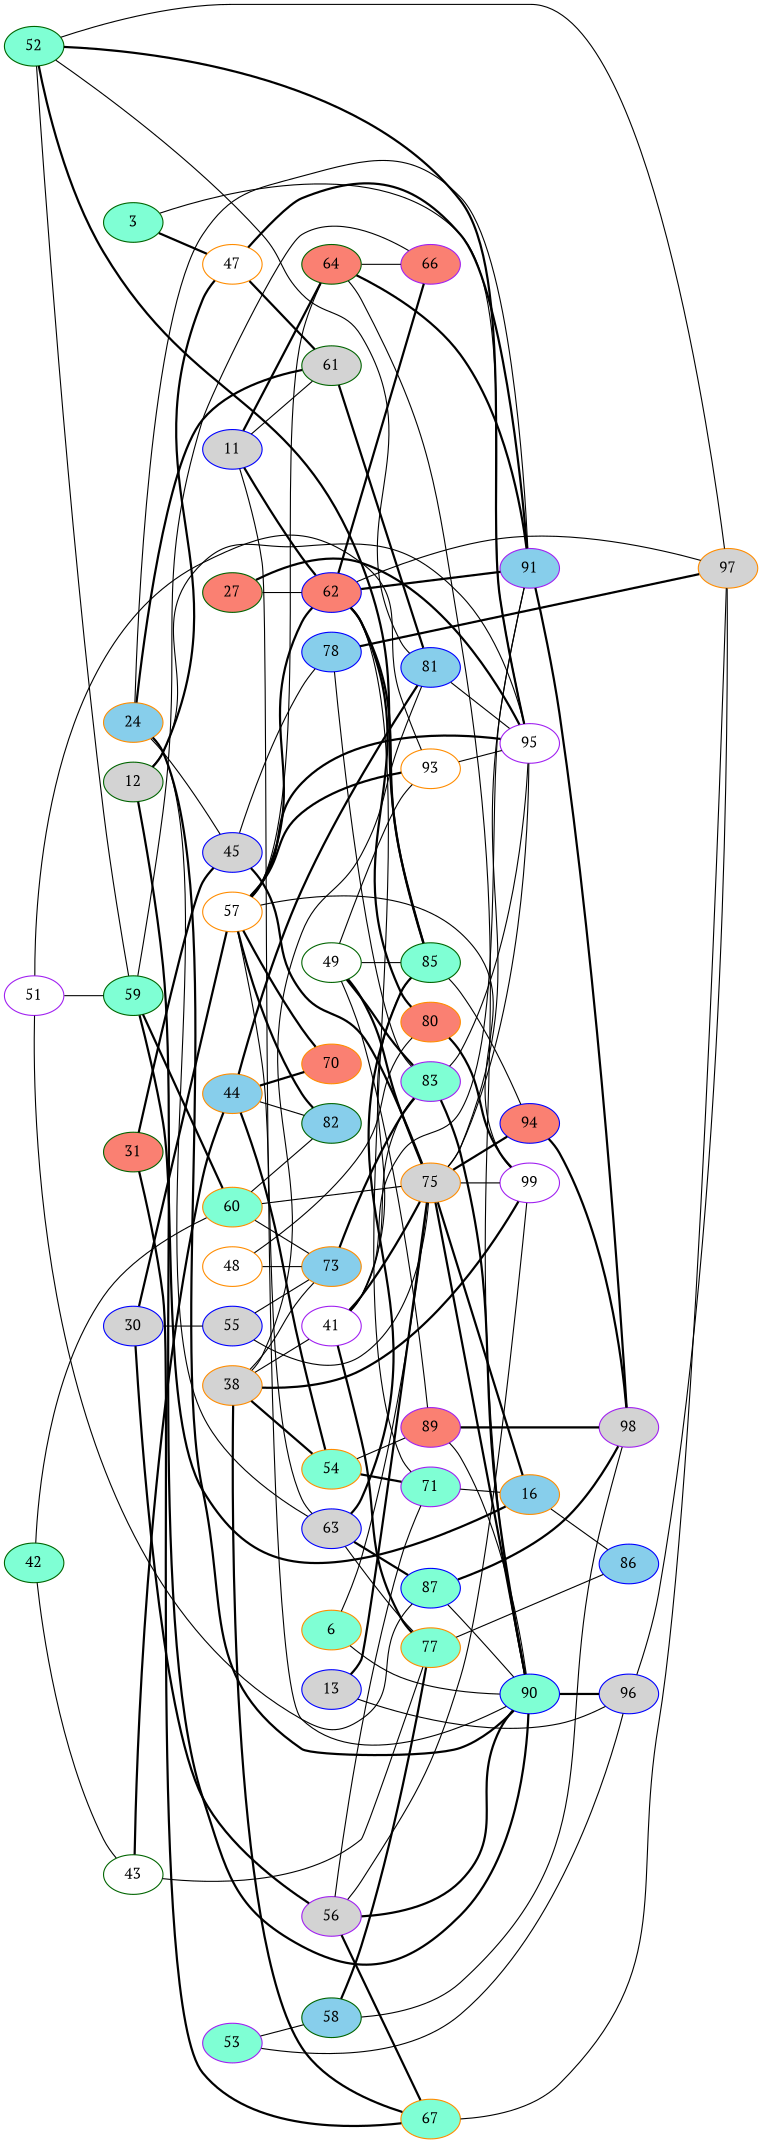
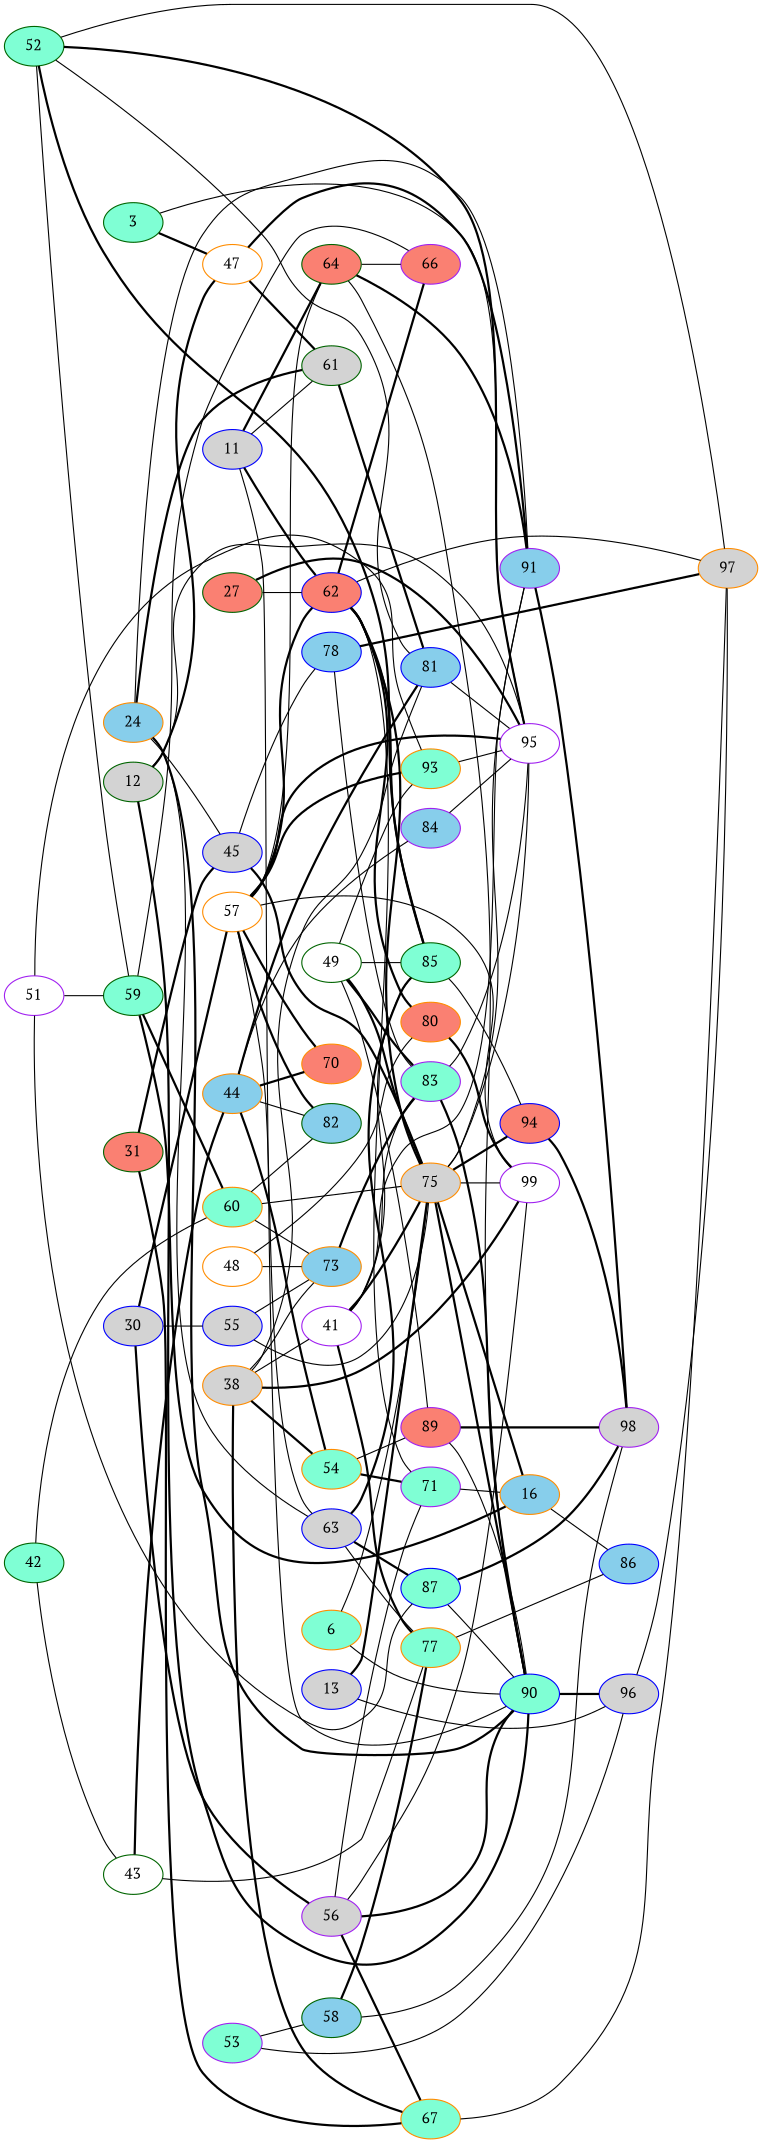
(431, 580) -> (395, 870)
(431, 769) -> (431, 769)
none -> (431, 828)
